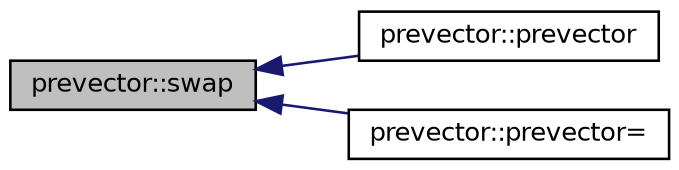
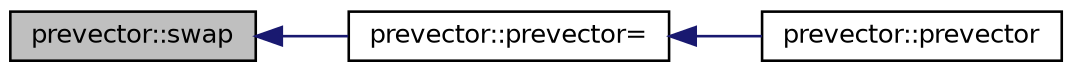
(320, 61) -> (729, 36)
